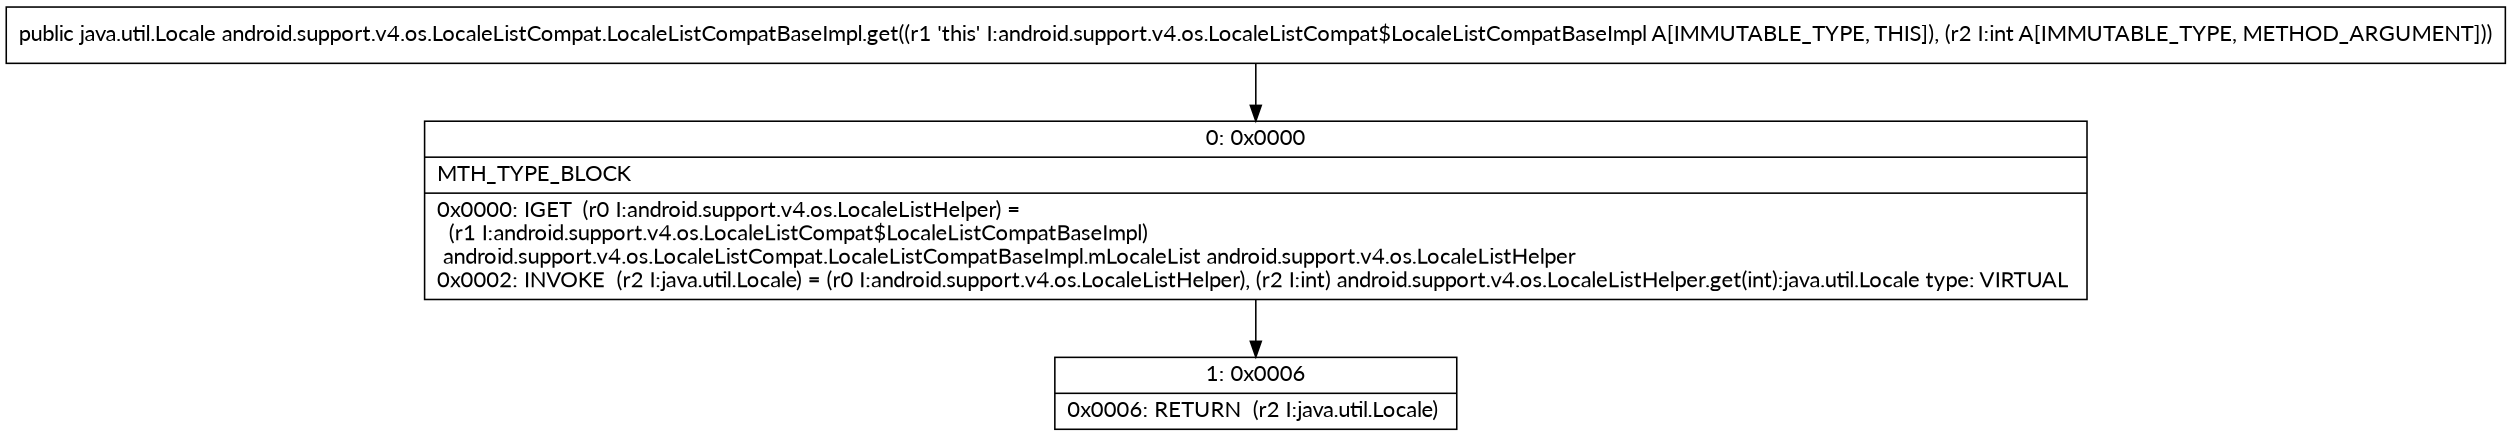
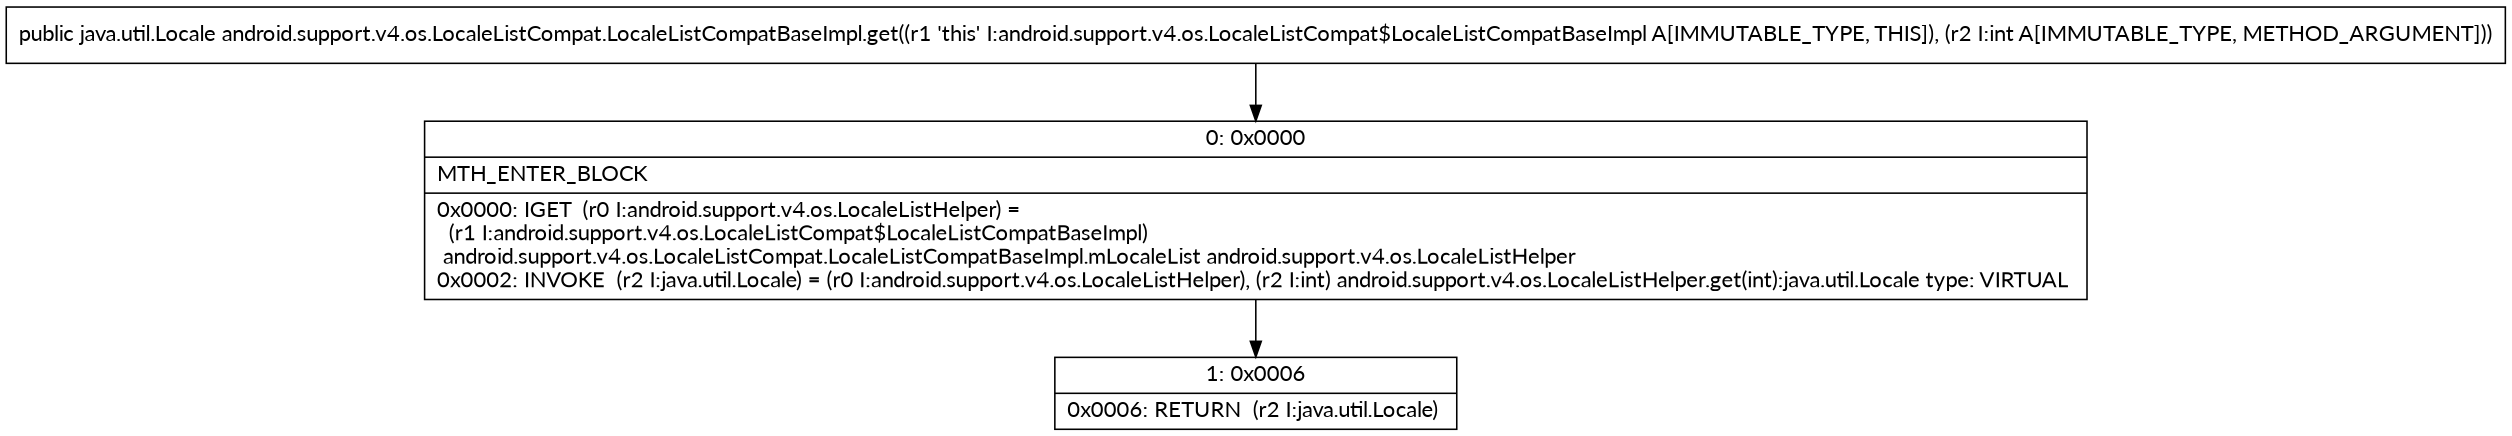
(534, 174) -> (543, 174)
